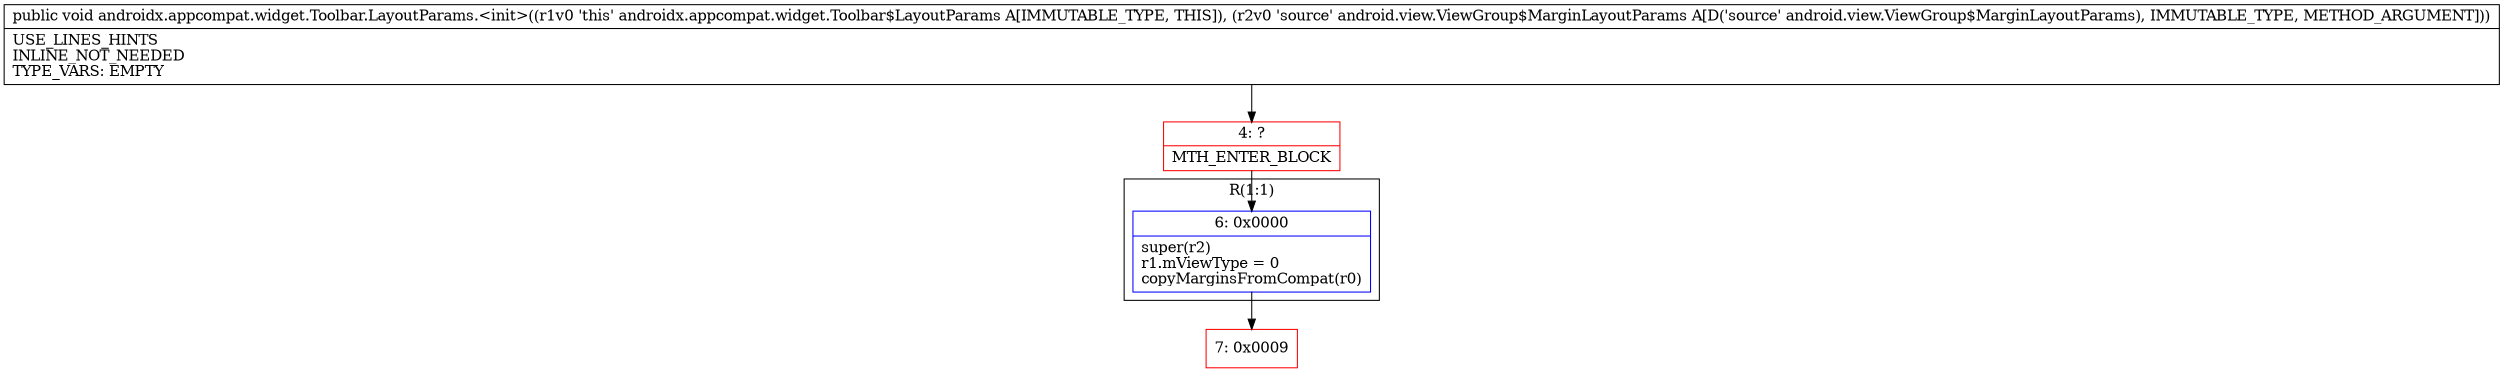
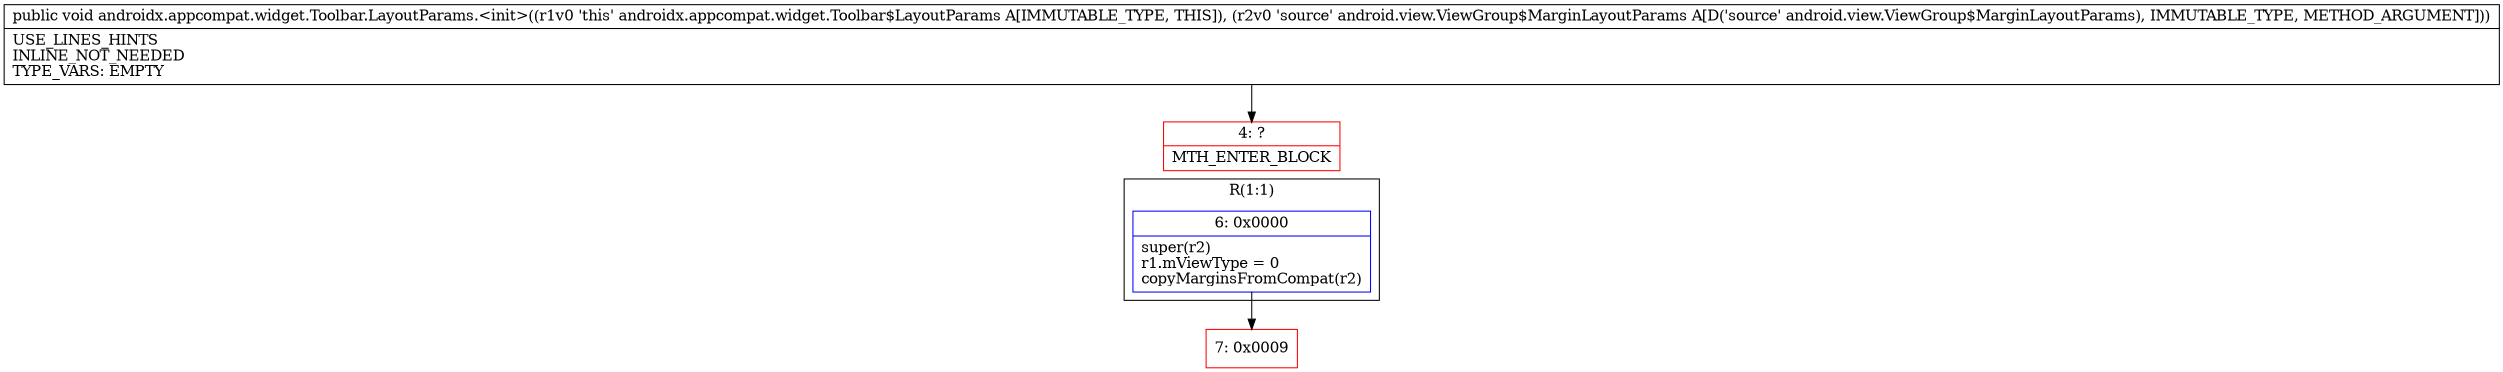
(1252, 186) -> none
(1252, 279) -> (1252, 279)
